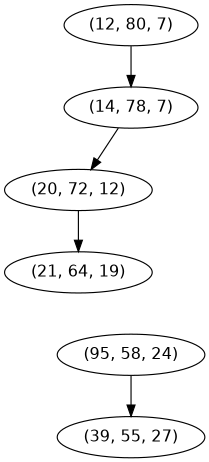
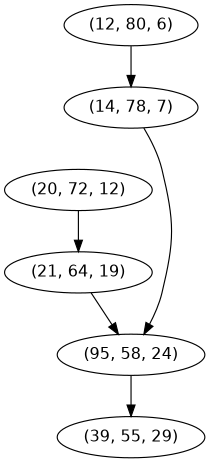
(131, 25) -> (131, 25)
(108, 144) -> (171, 225)
none -> (102, 309)
(131, 437) -> (131, 437)
